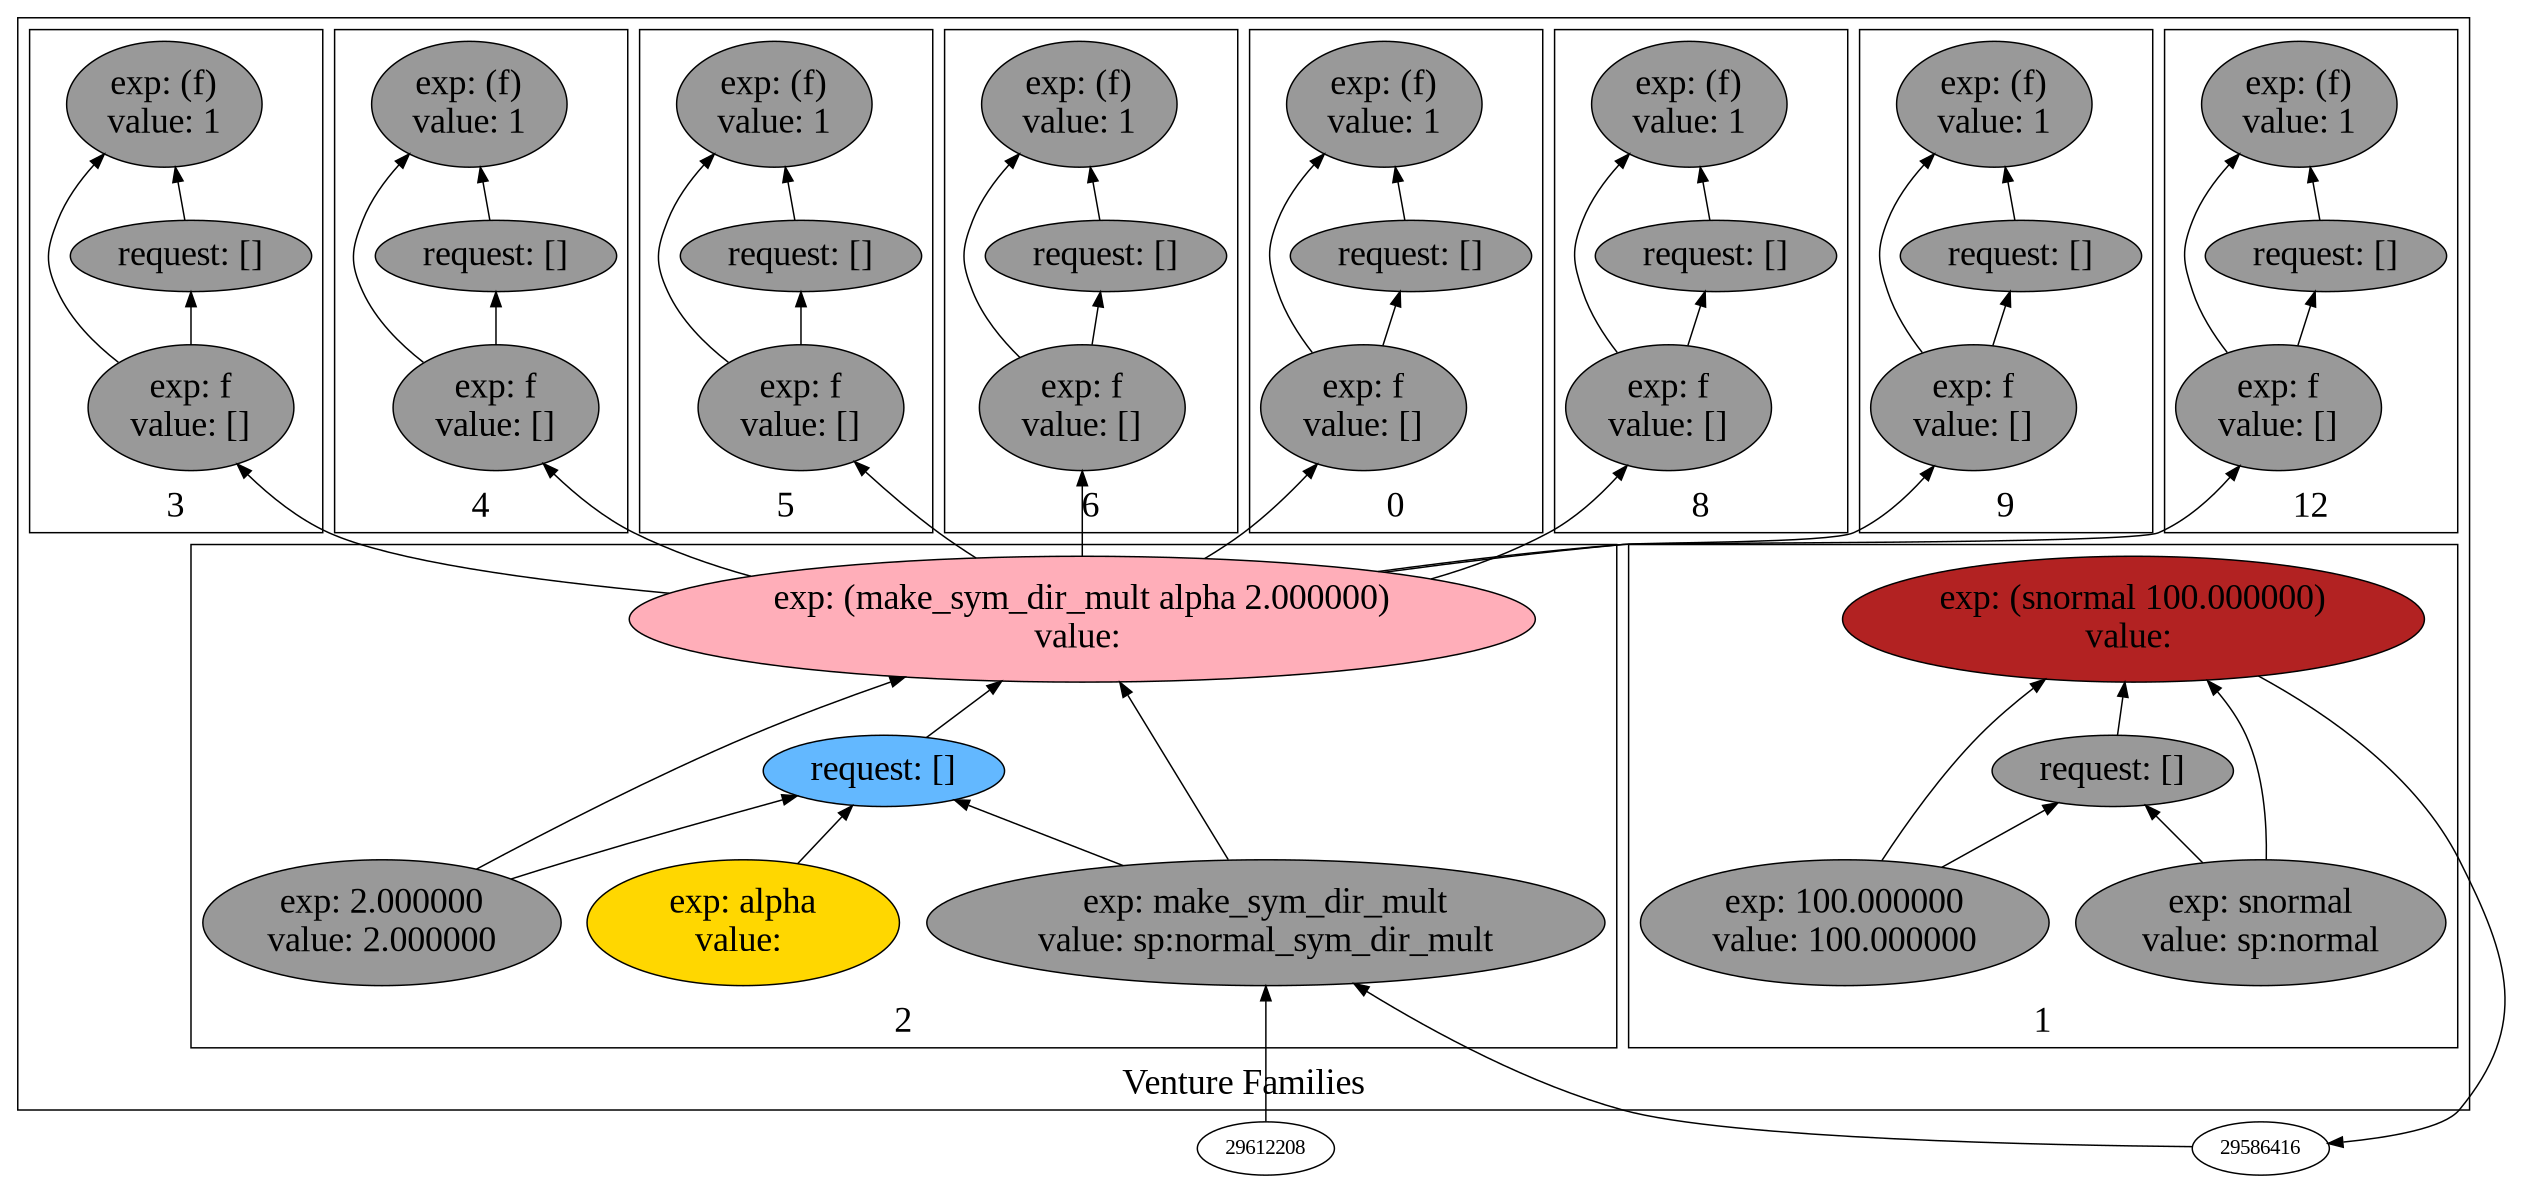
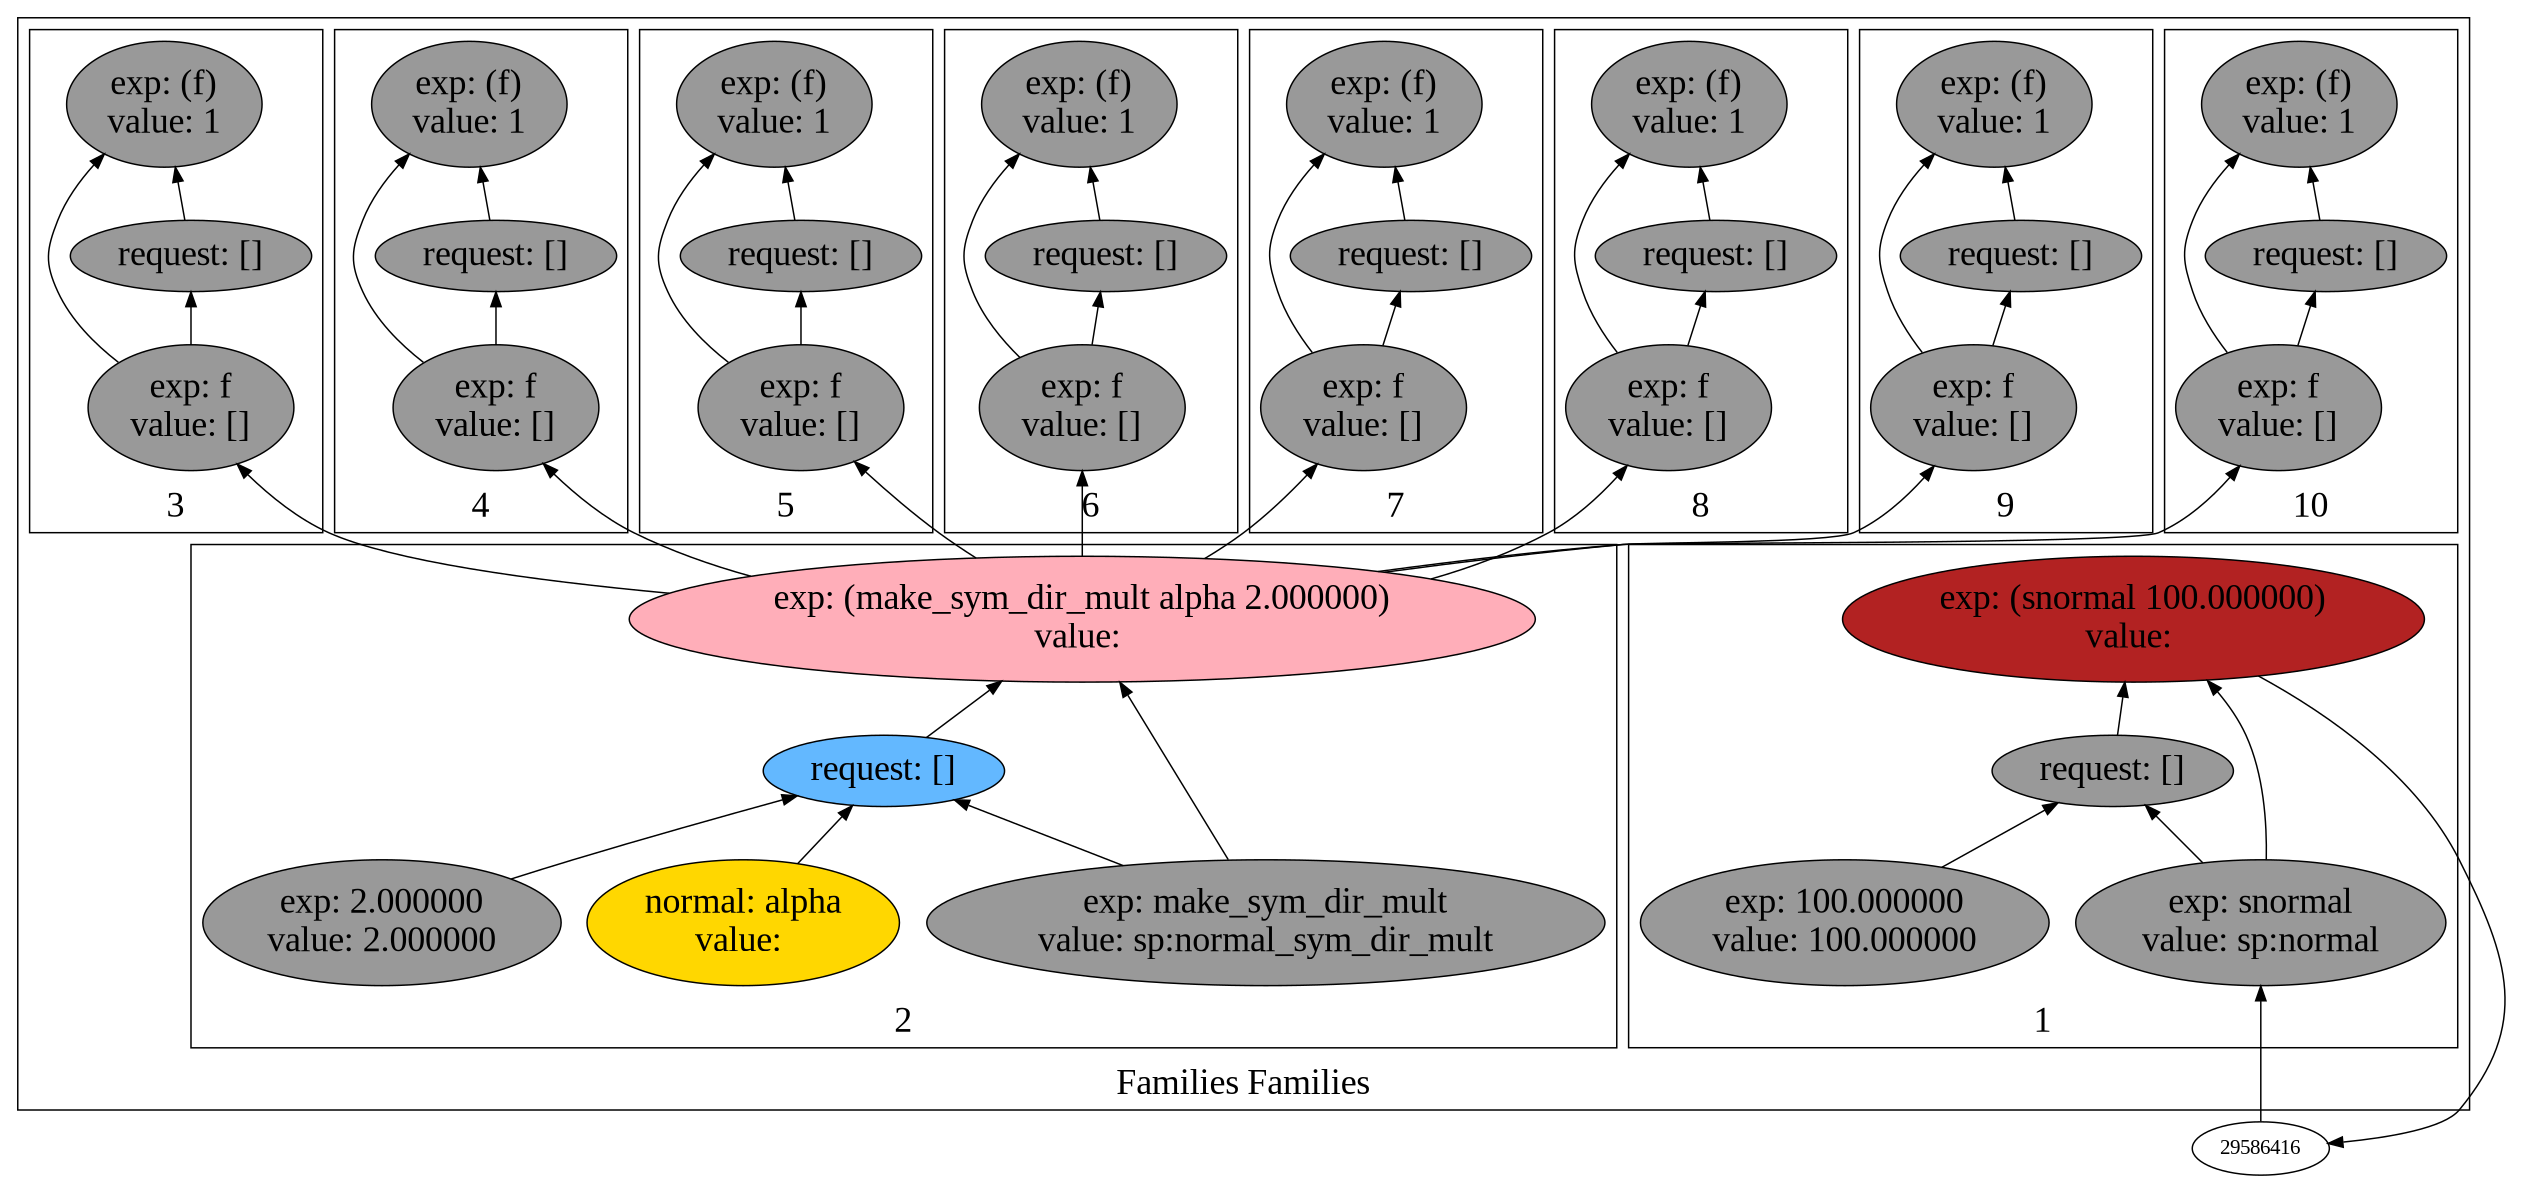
(1396, 508) -> (1396, 508)
(2311, 508) -> (2311, 508)
(680, 767) -> none
(1950, 768) -> none
(743, 923) -> (743, 923)
(1244, 1085) -> (1244, 1085)
(1766, 1130) -> (2261, 1061)
(1266, 1148) -> none
